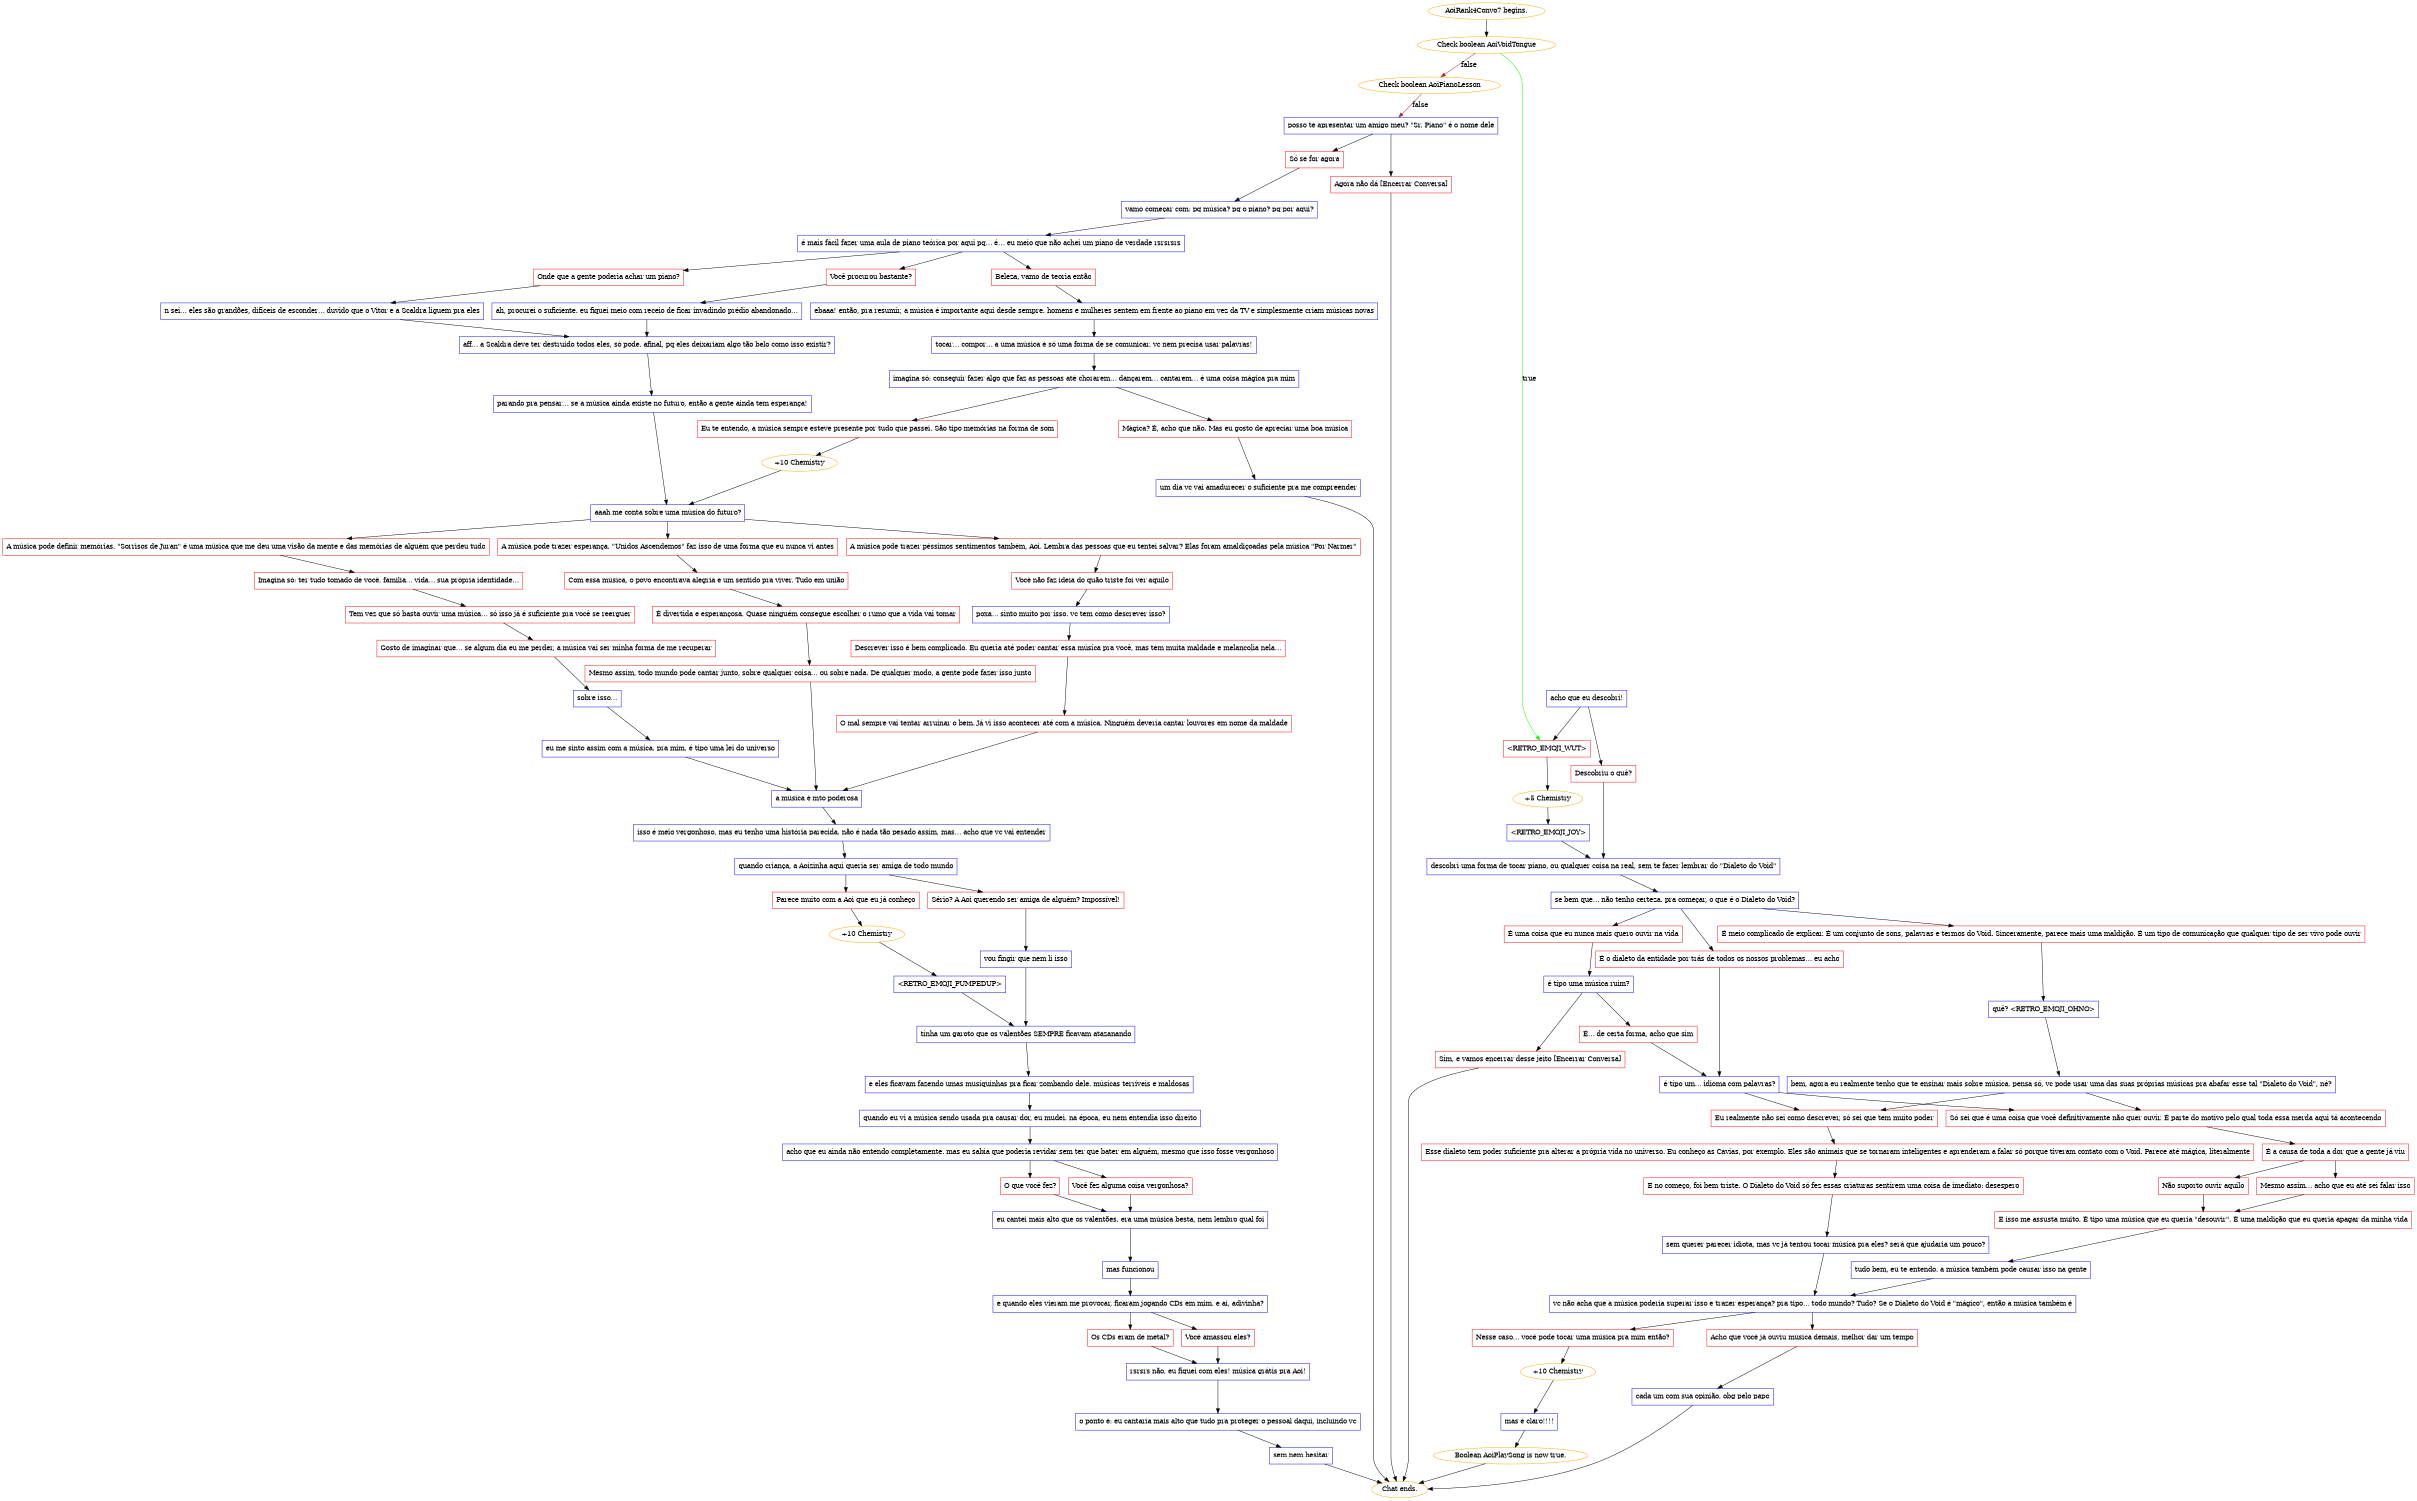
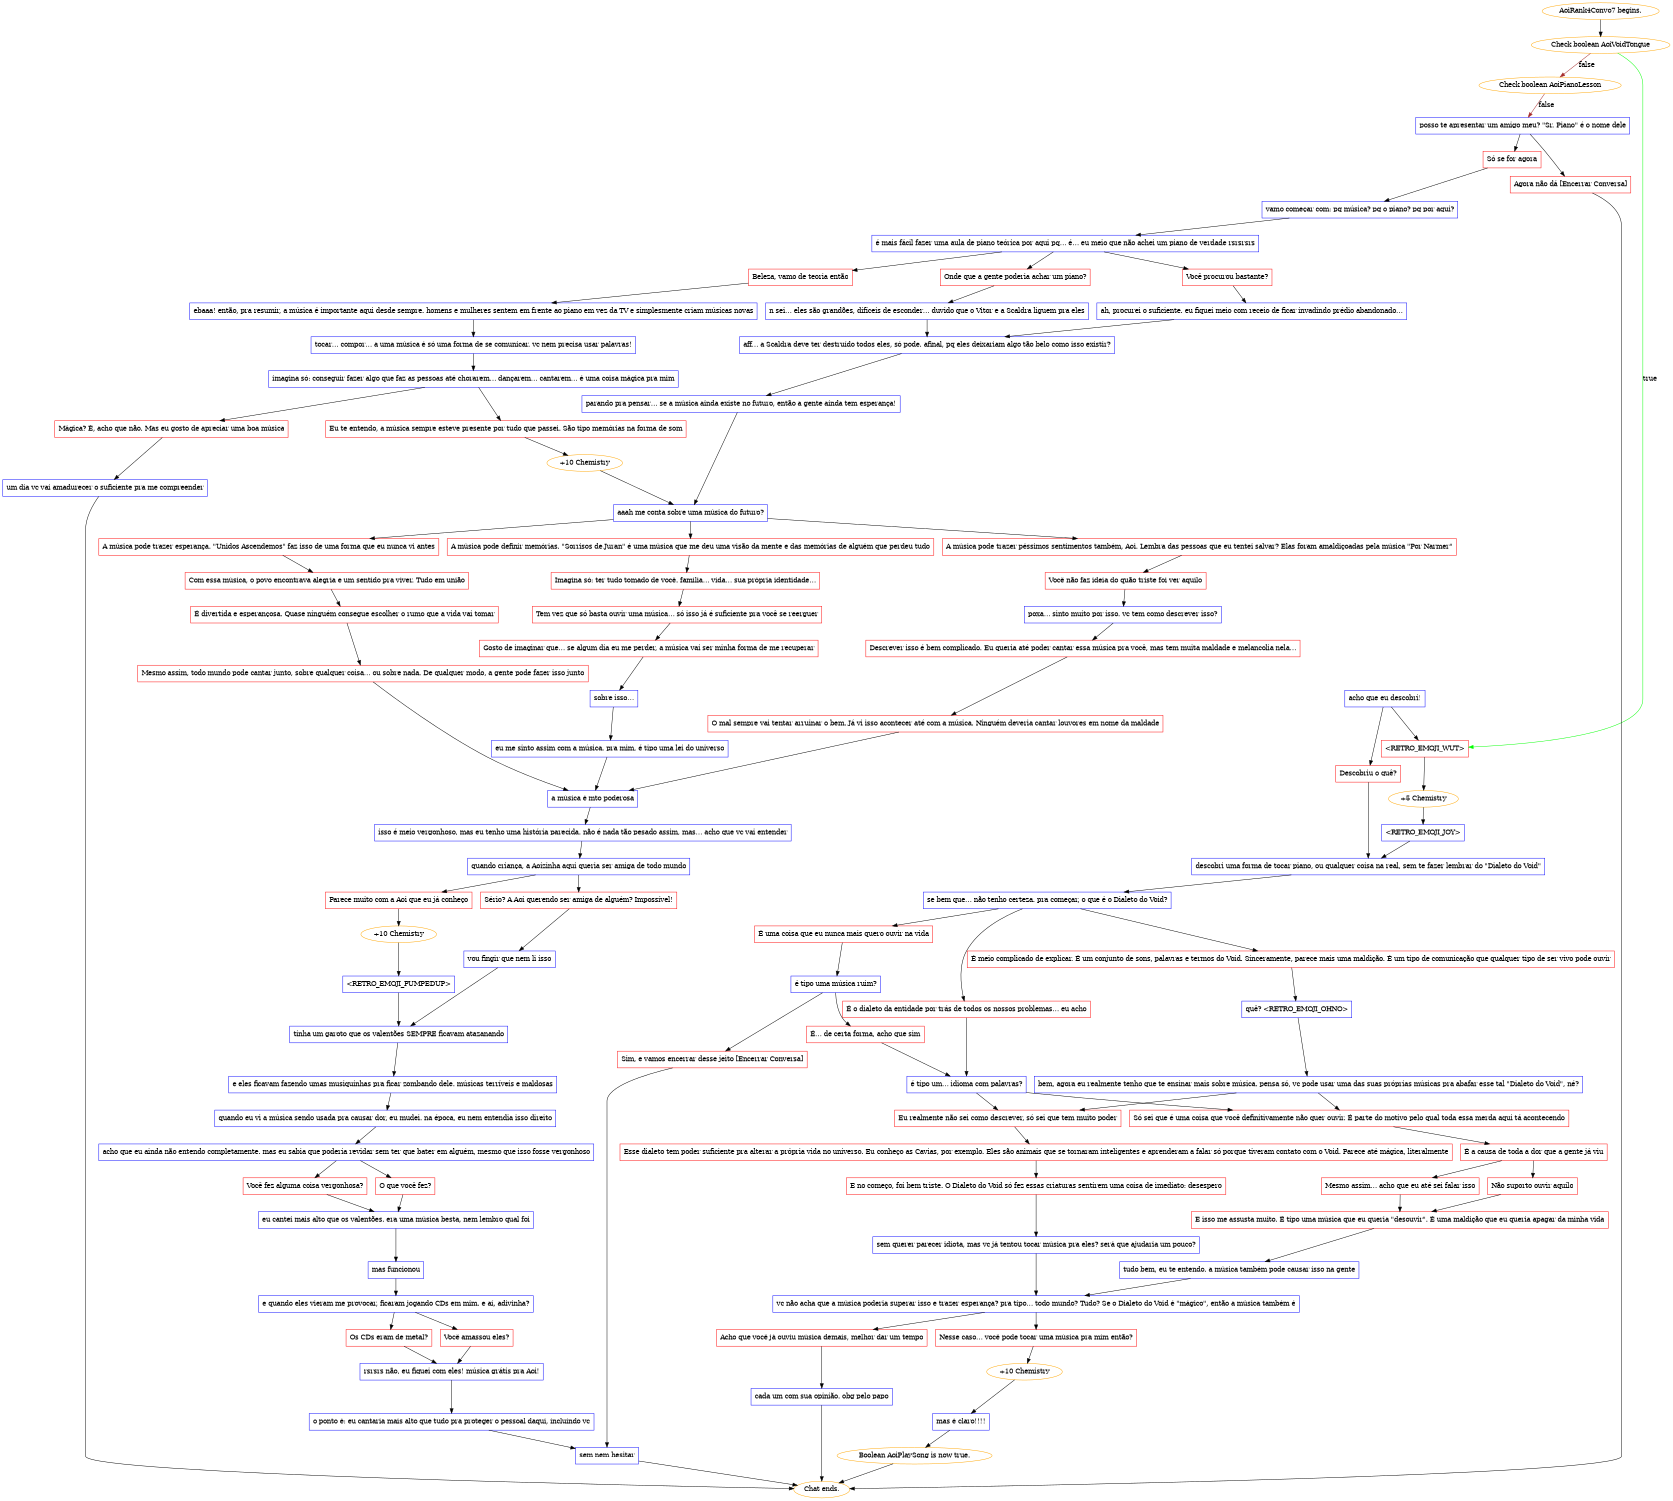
(1409, 1248) -> (607, 1234)
